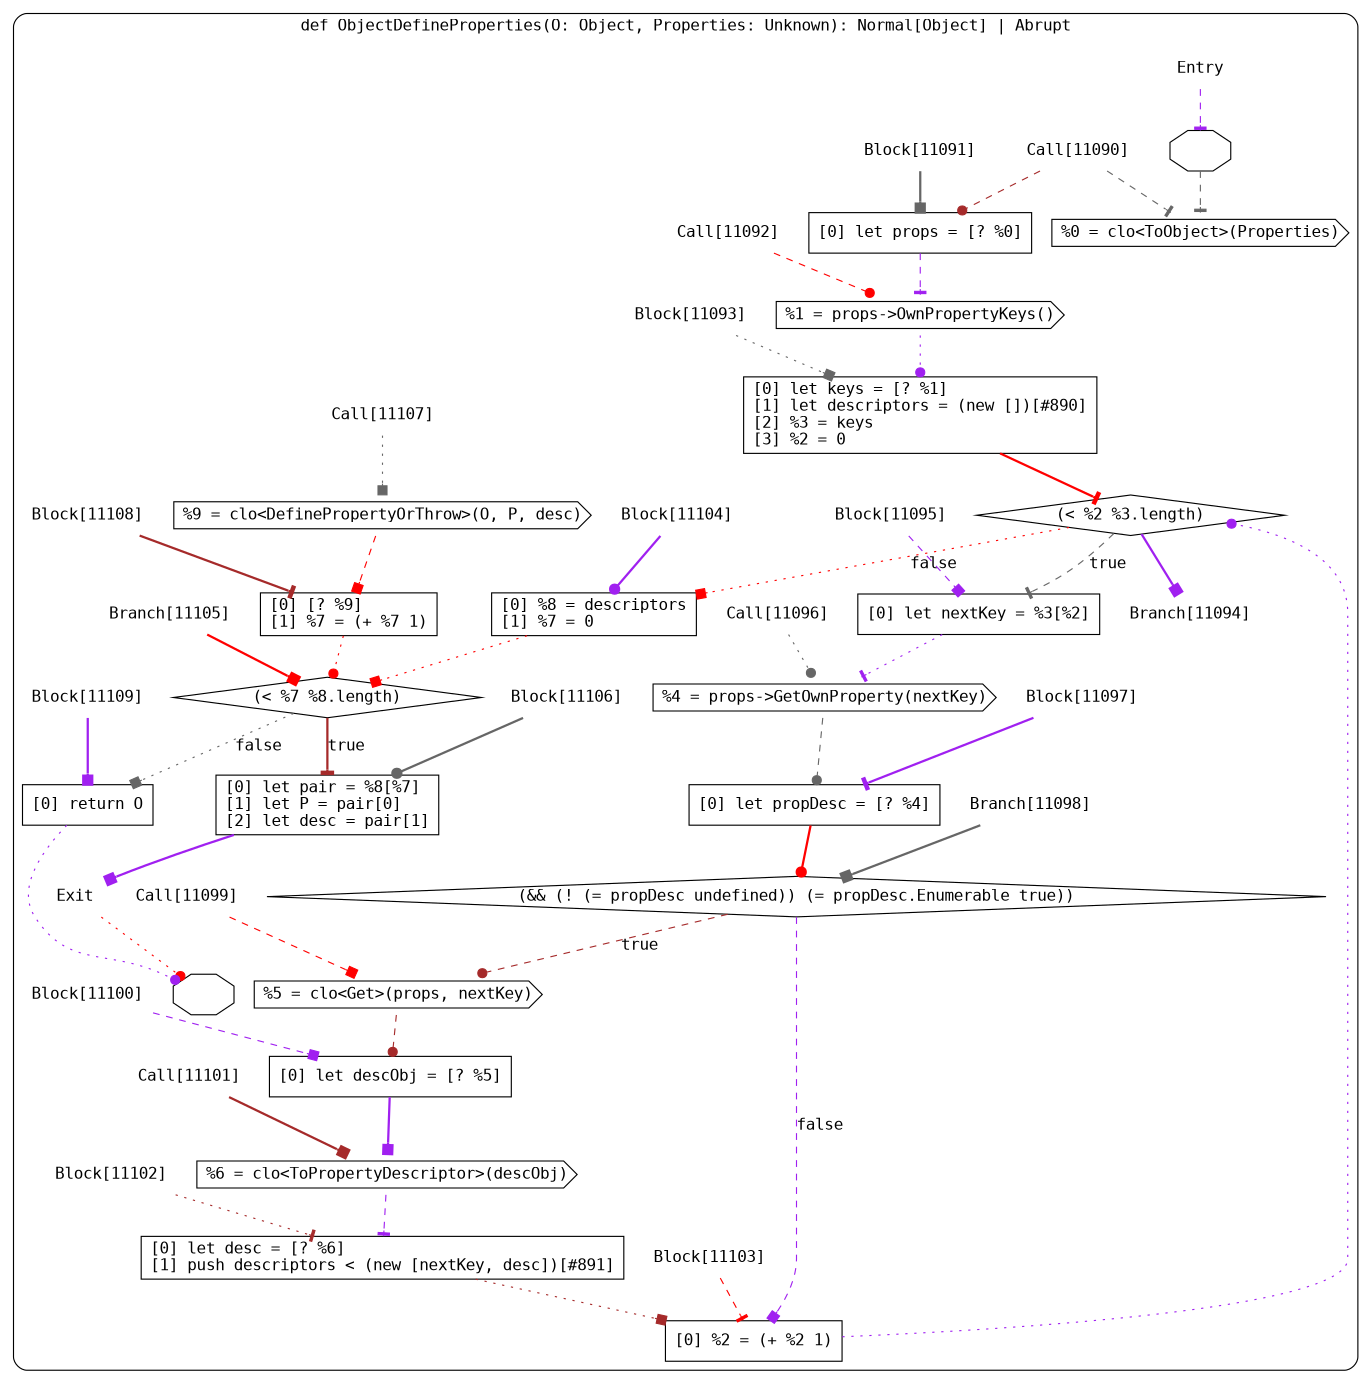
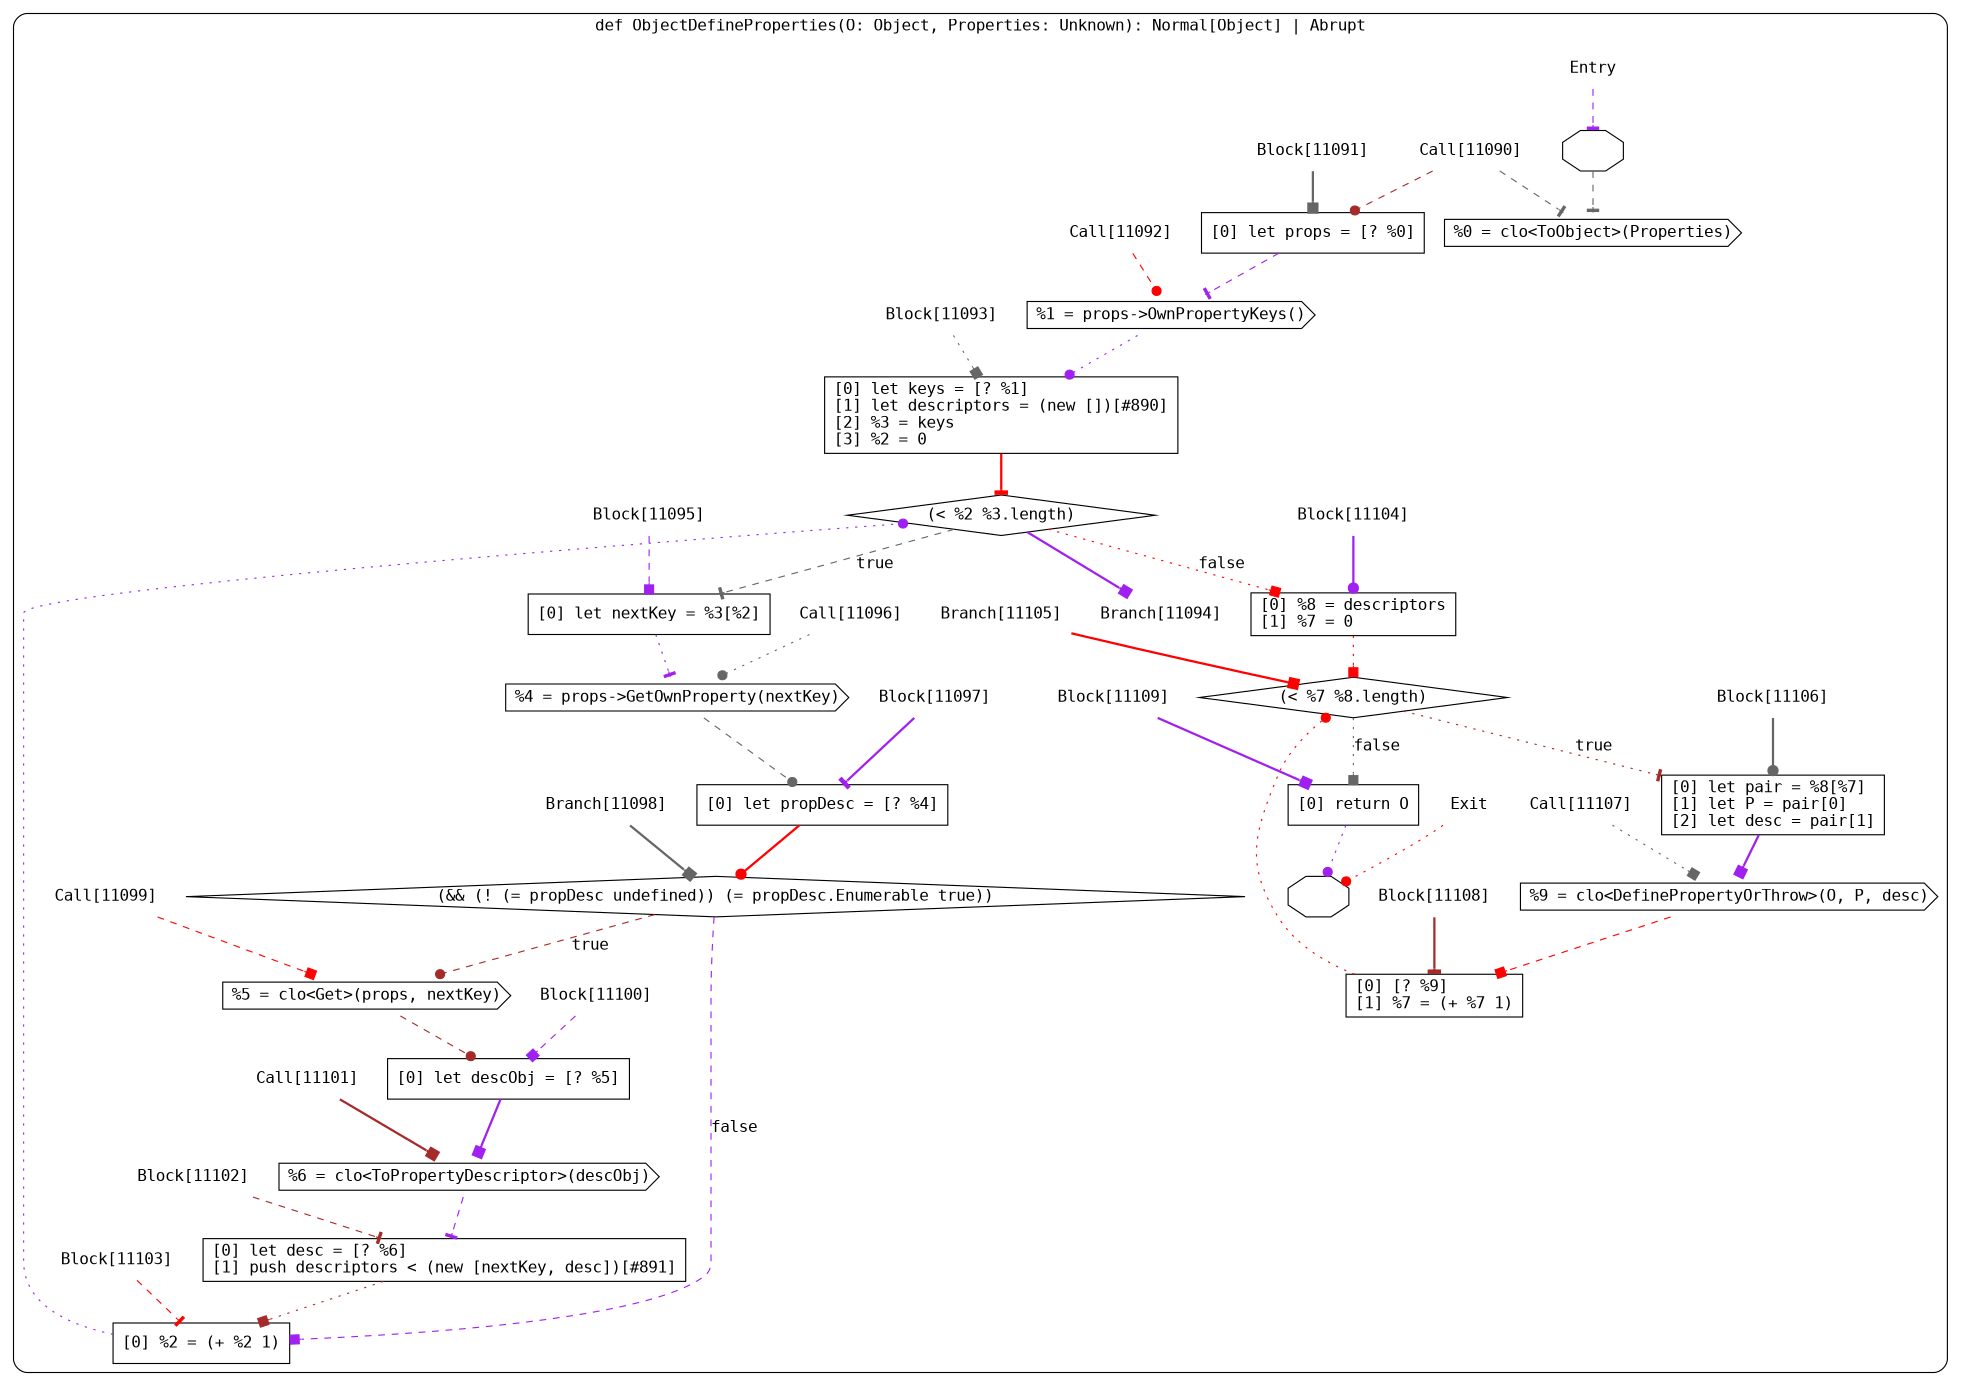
(327, 744) -> (1529, 743)
(175, 855) -> (1751, 850)
(242, 1215) -> (314, 1217)
